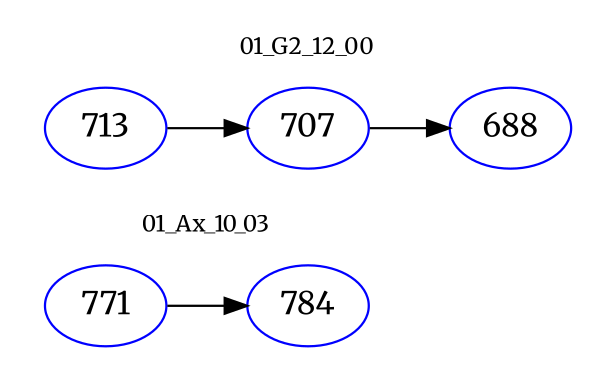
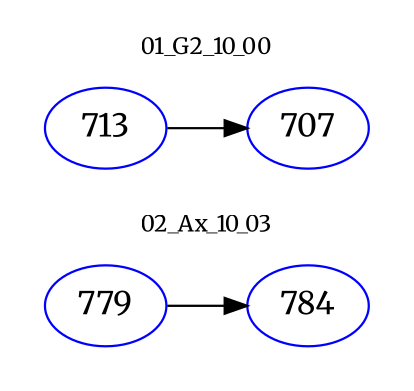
(308, 48) -> (207, 48)
(510, 128) -> none
(207, 226) -> (207, 226)
(106, 306) -> (106, 306)
